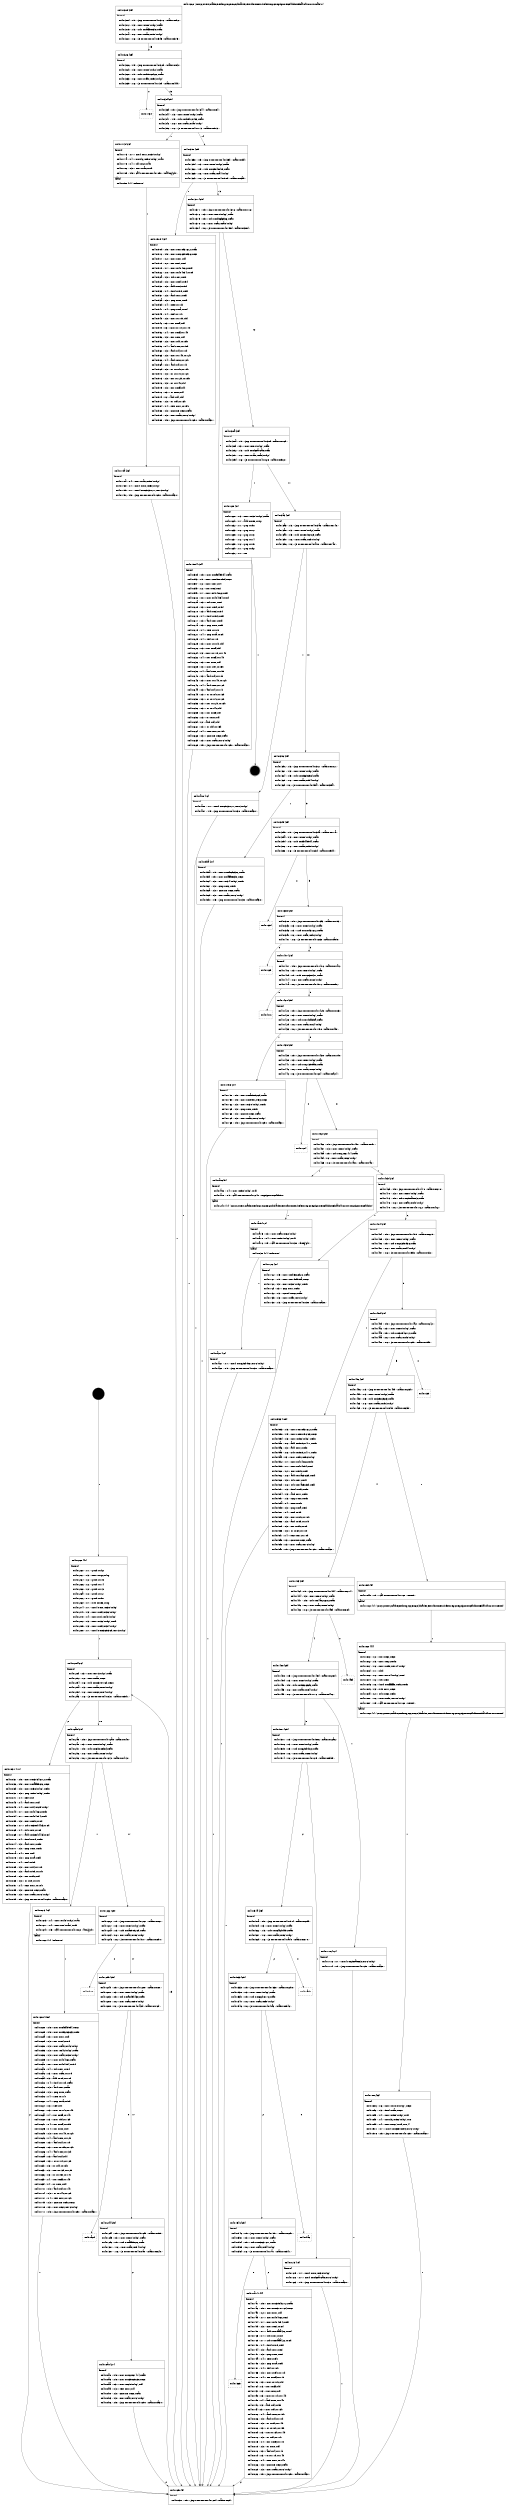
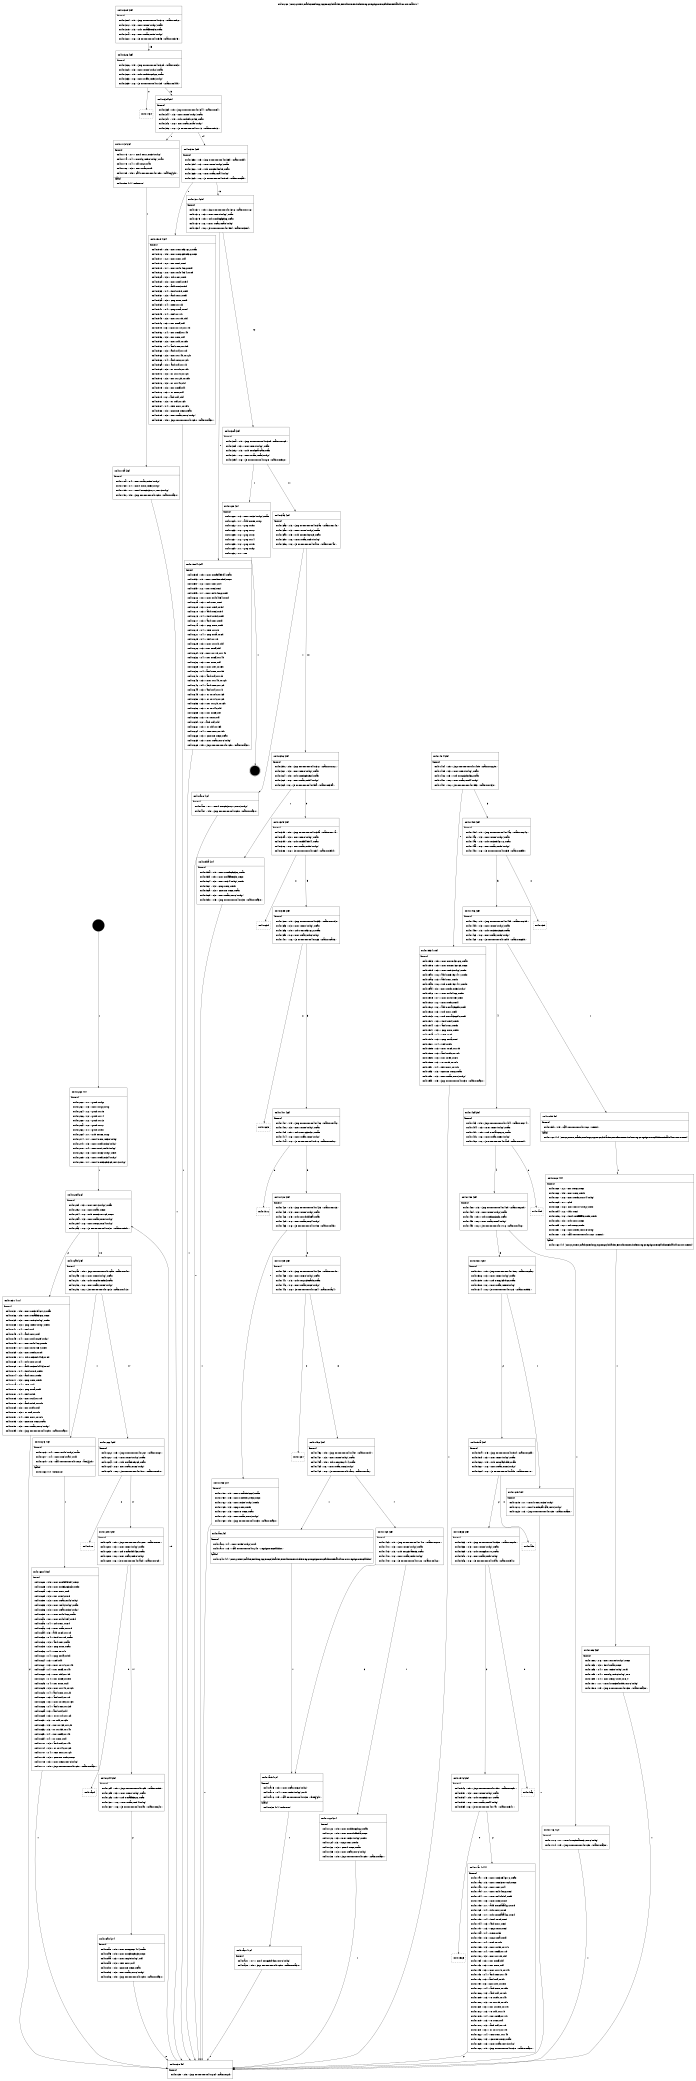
(406, 1215) -> (322, 1660)
